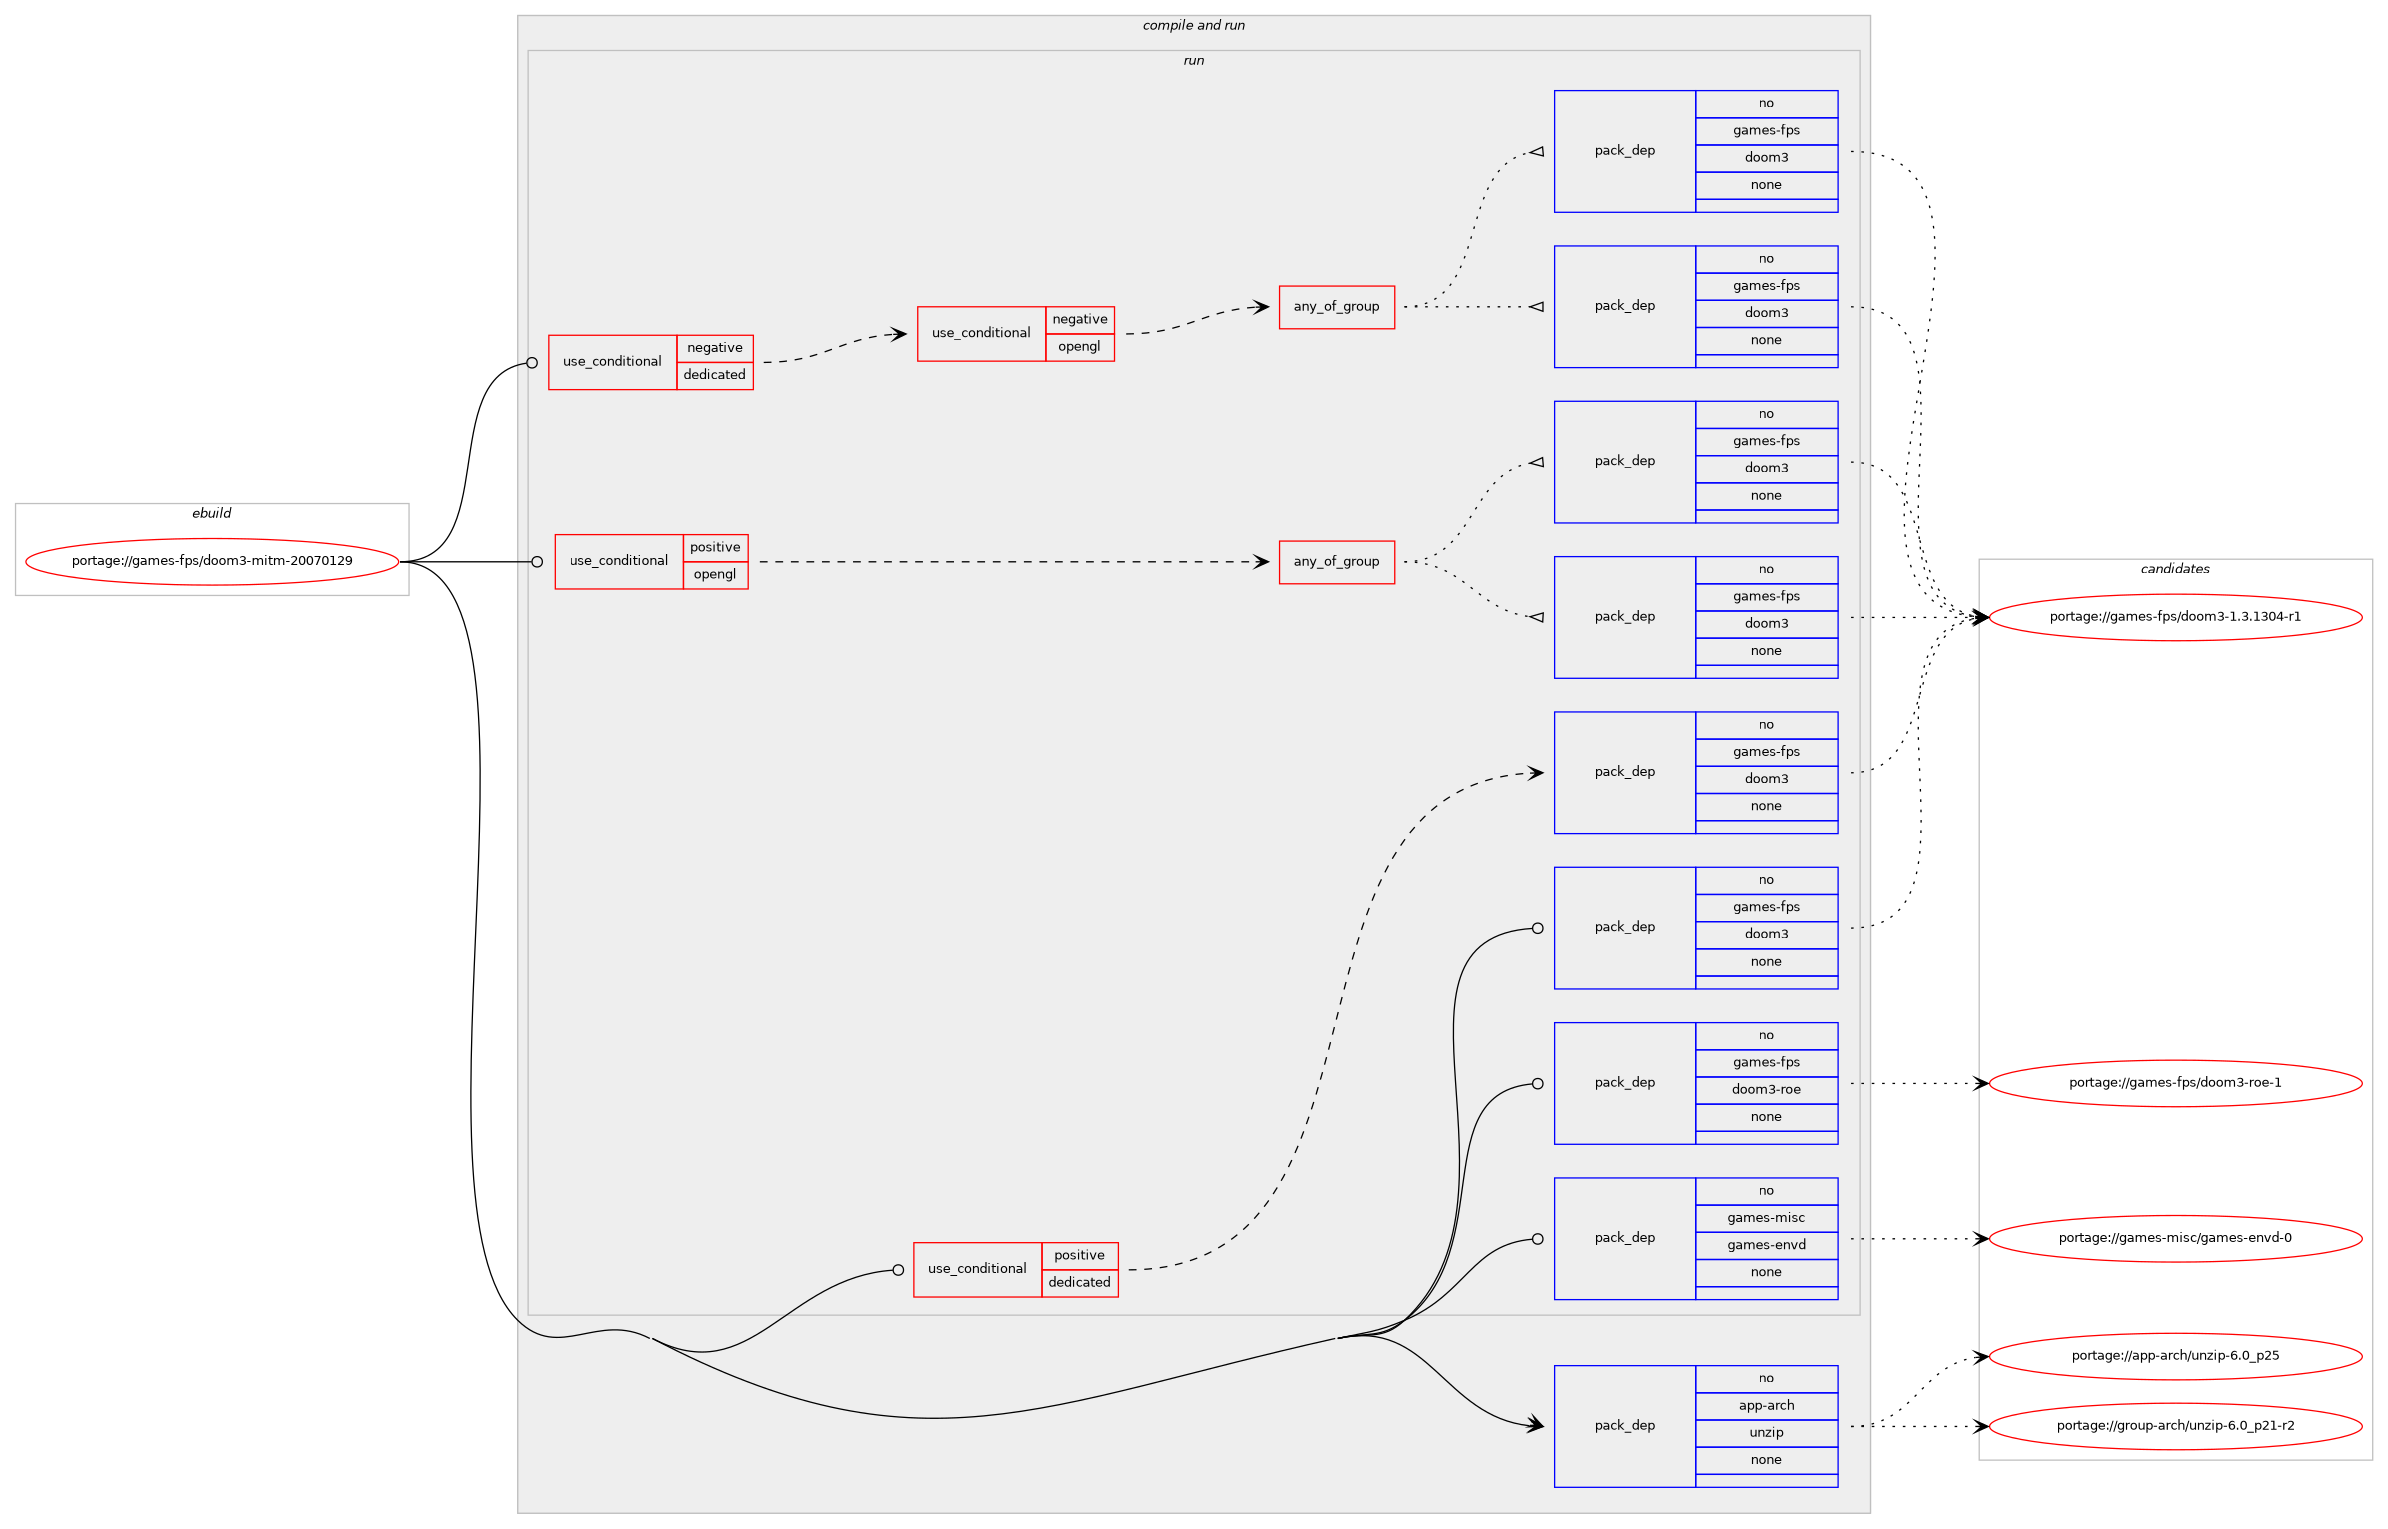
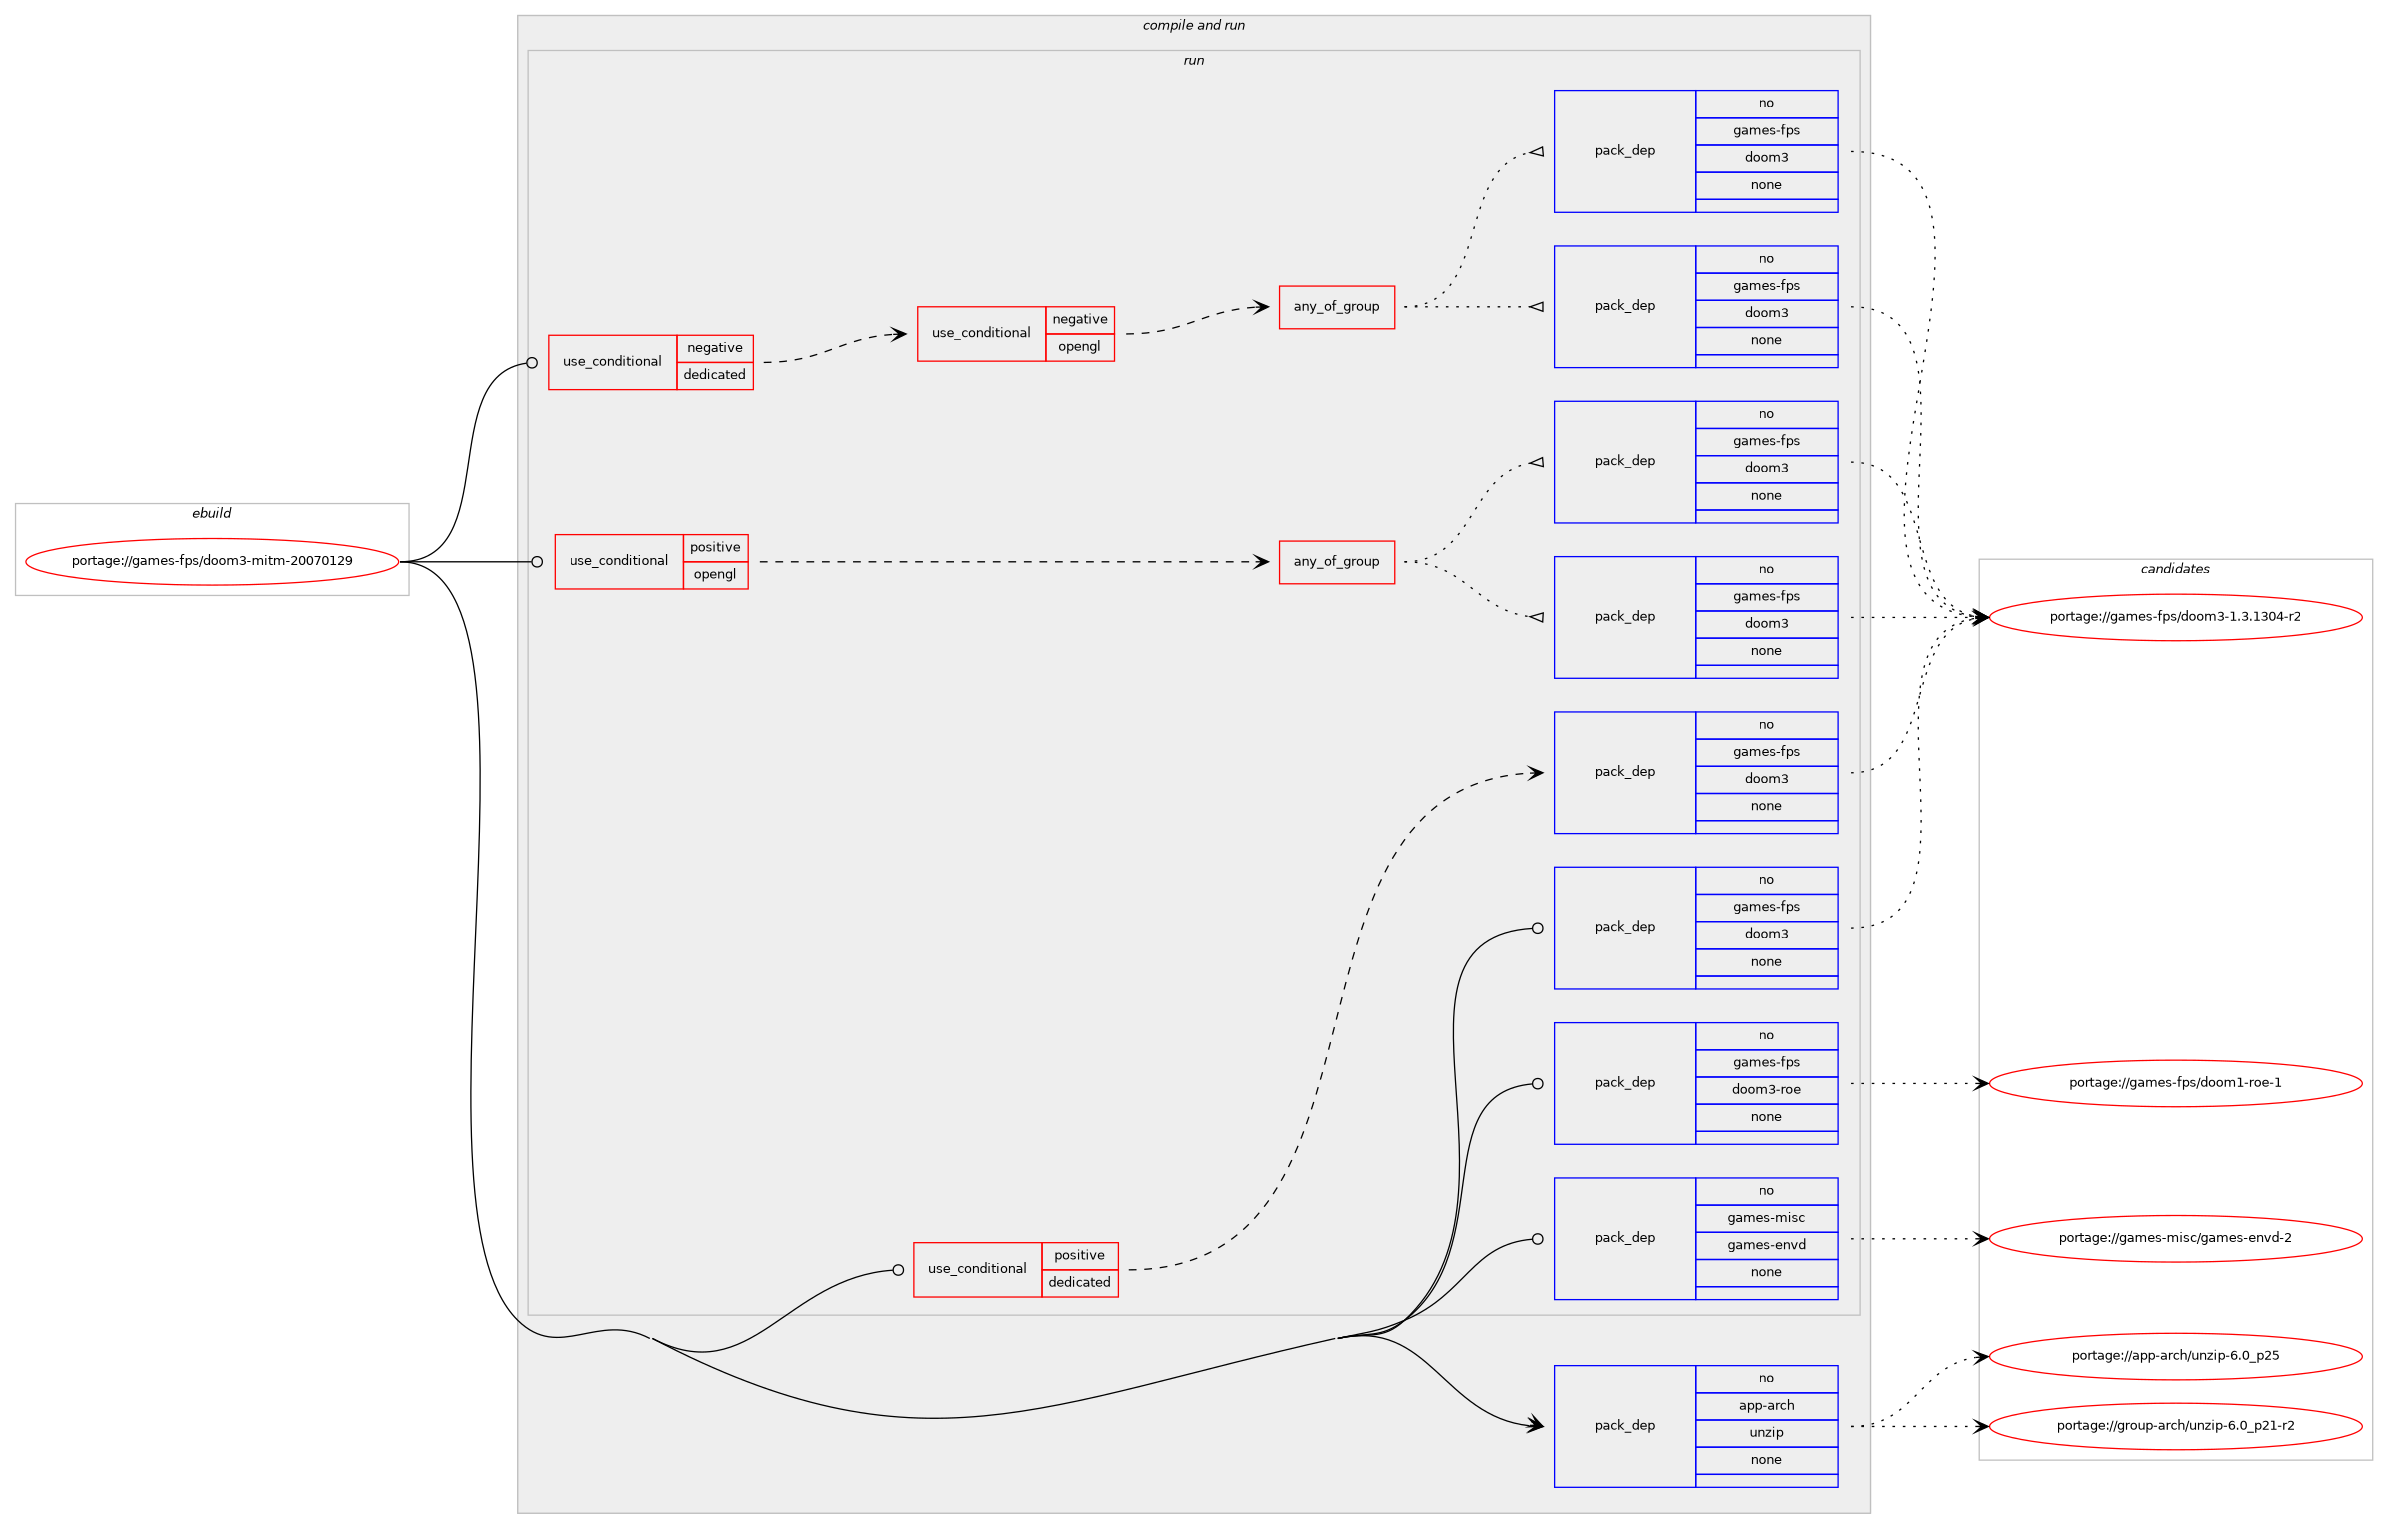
(2176, 617) -> (2176, 617)
(2176, 1083) -> (2176, 1083)
(2176, 1239) -> (2176, 1239)
